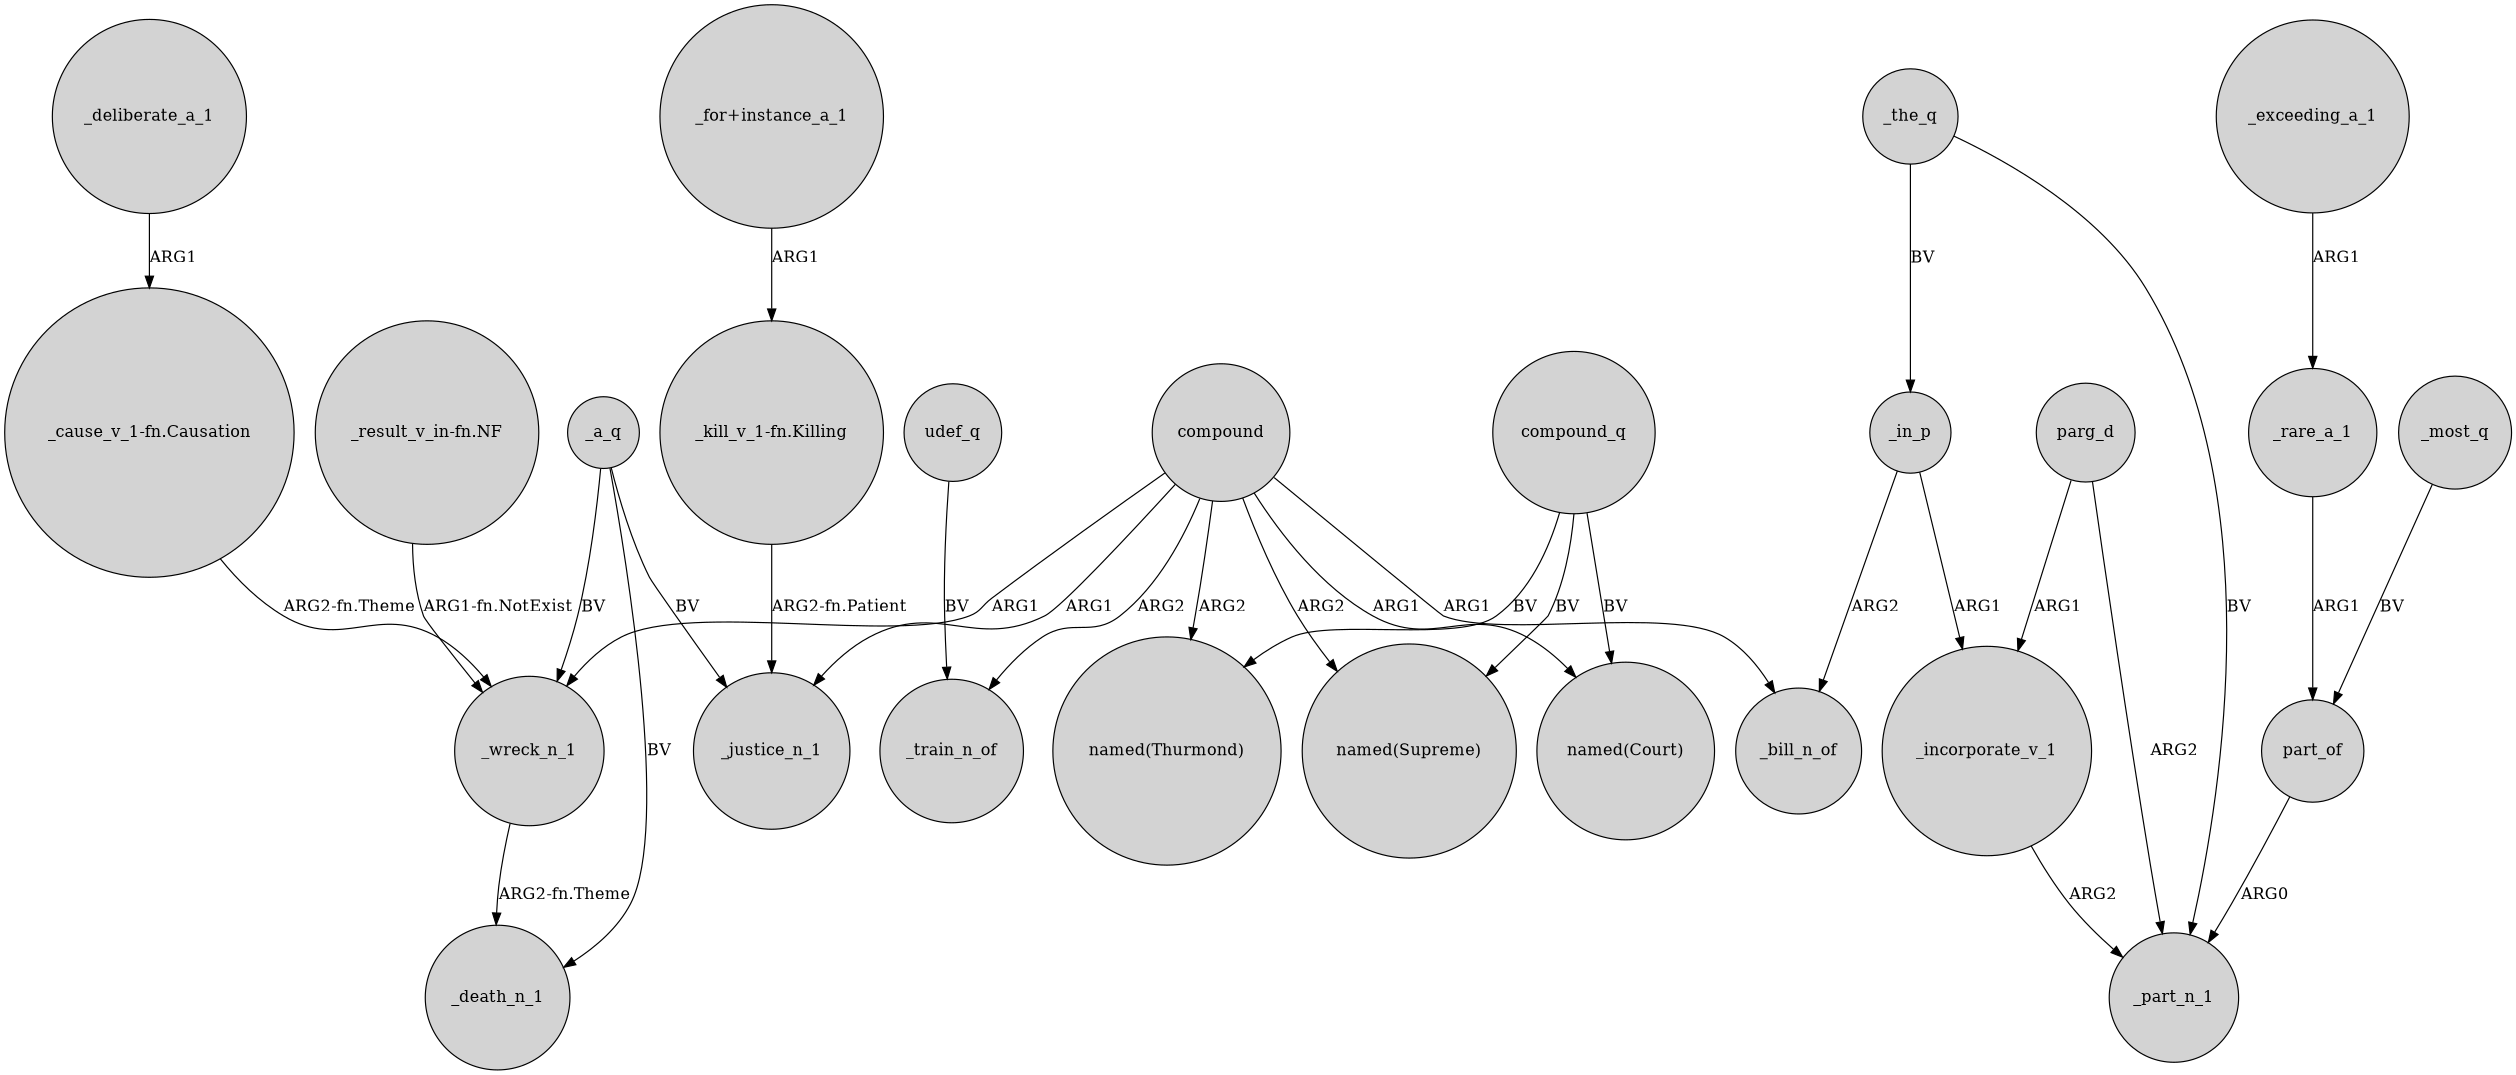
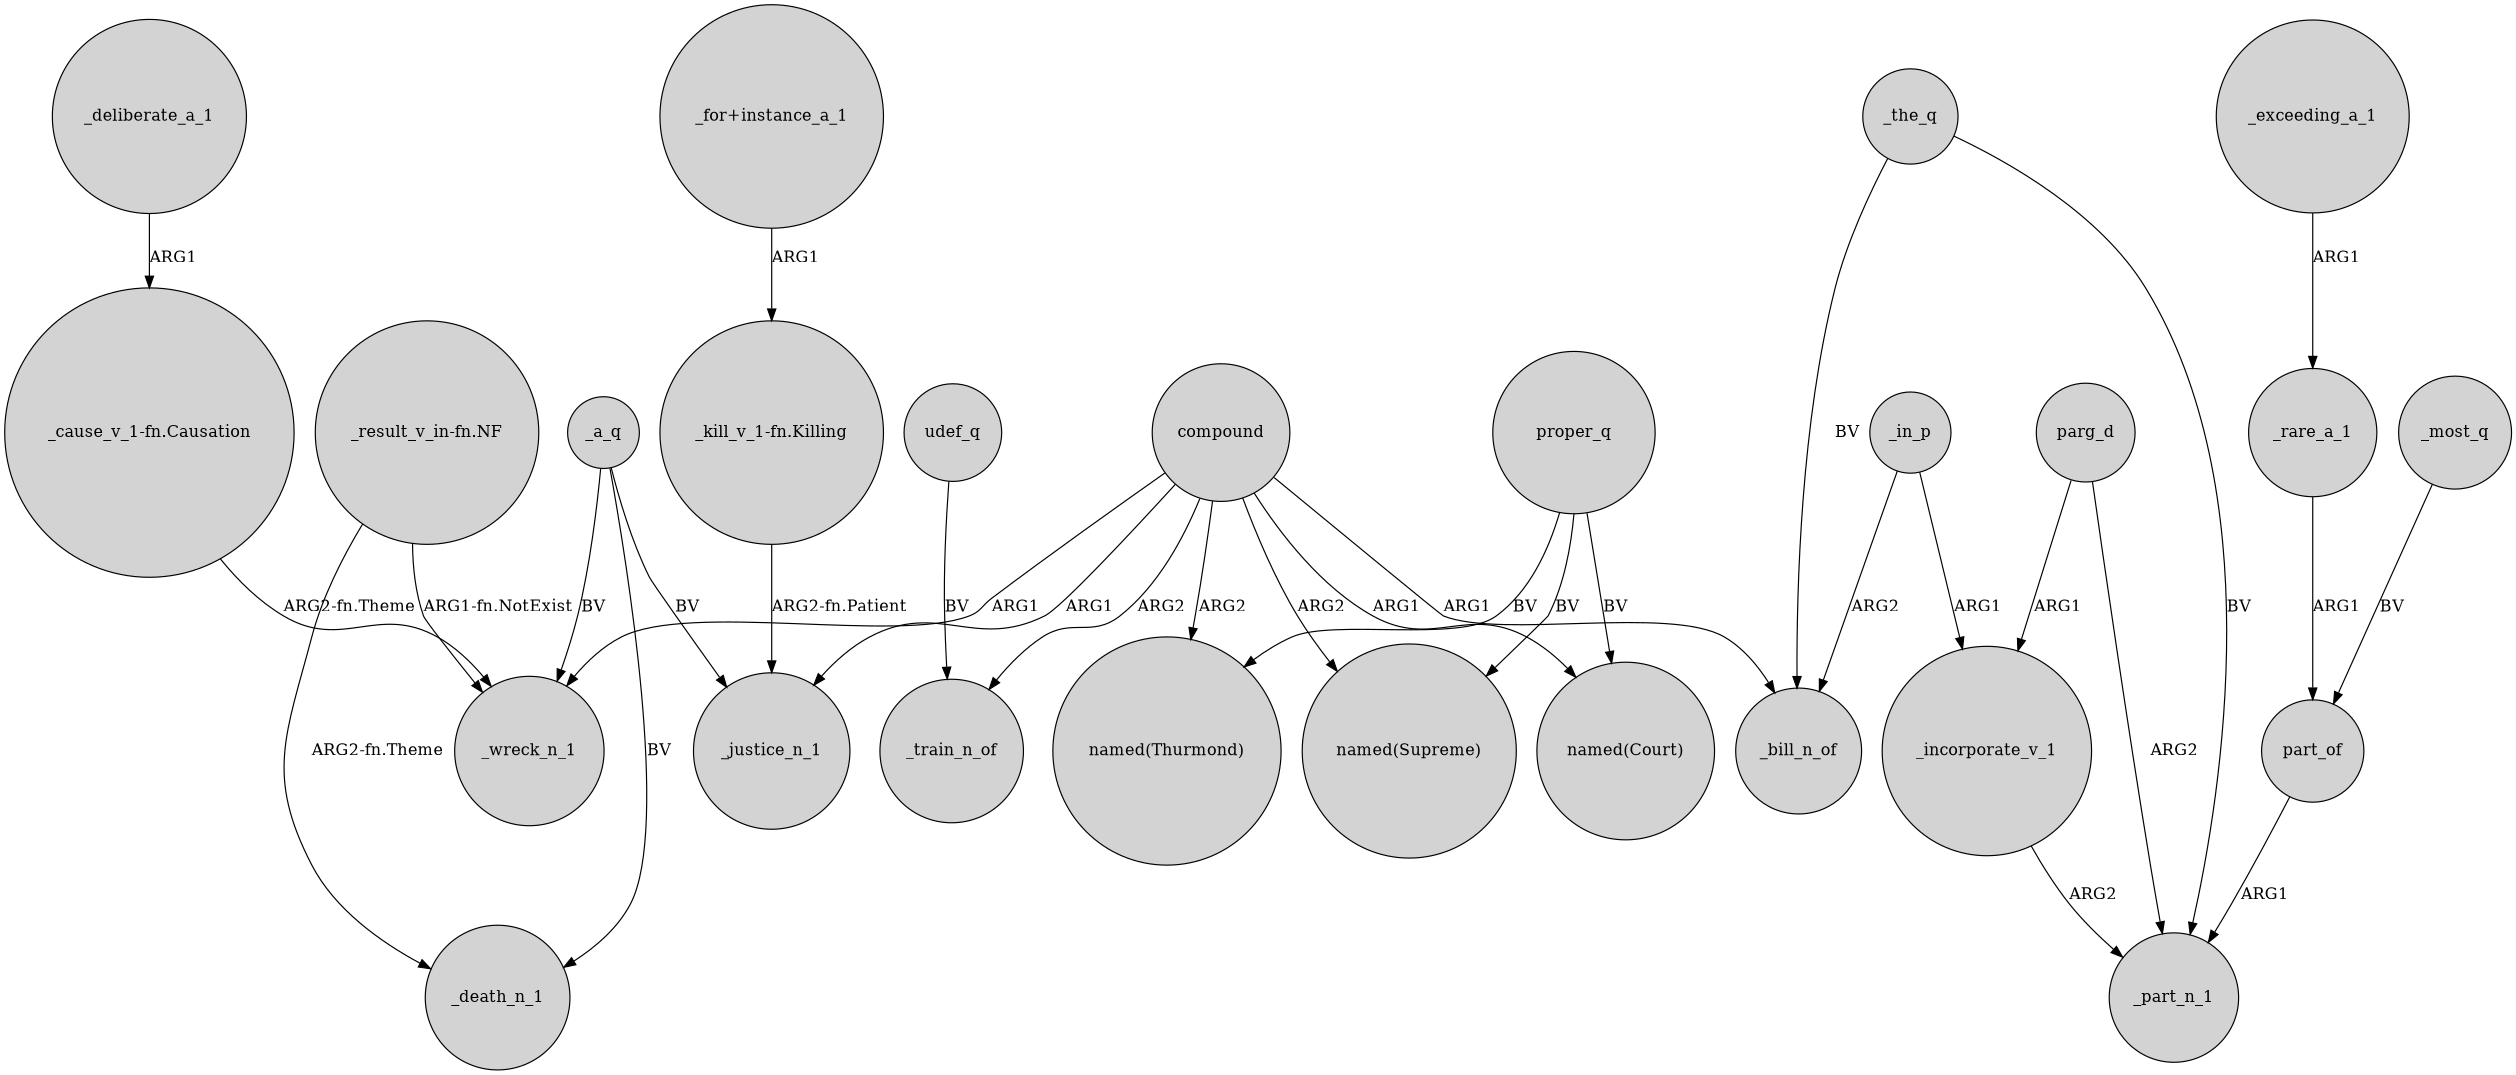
(1910, 272) -> (1812, 411)
(1574, 433) -> (1574, 433)
(501, 868) -> (285, 764)
(2265, 895) -> (2265, 895)
